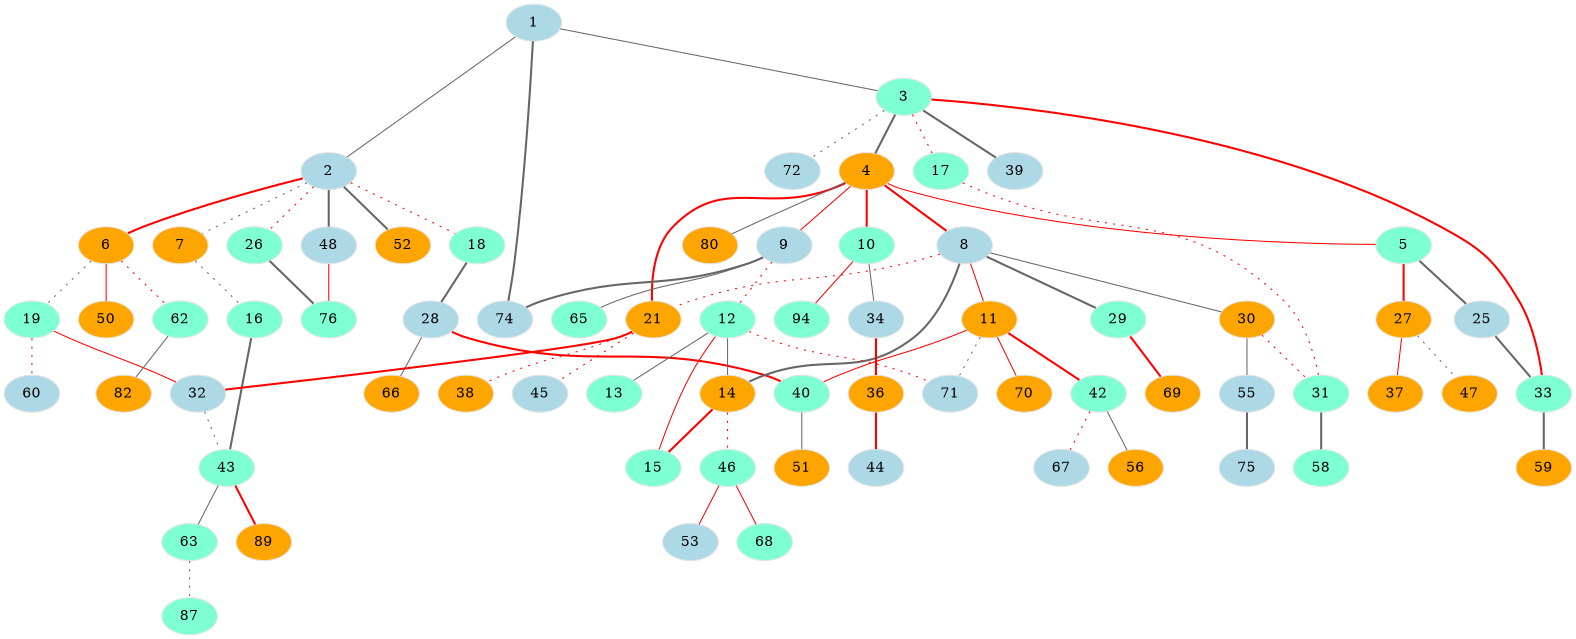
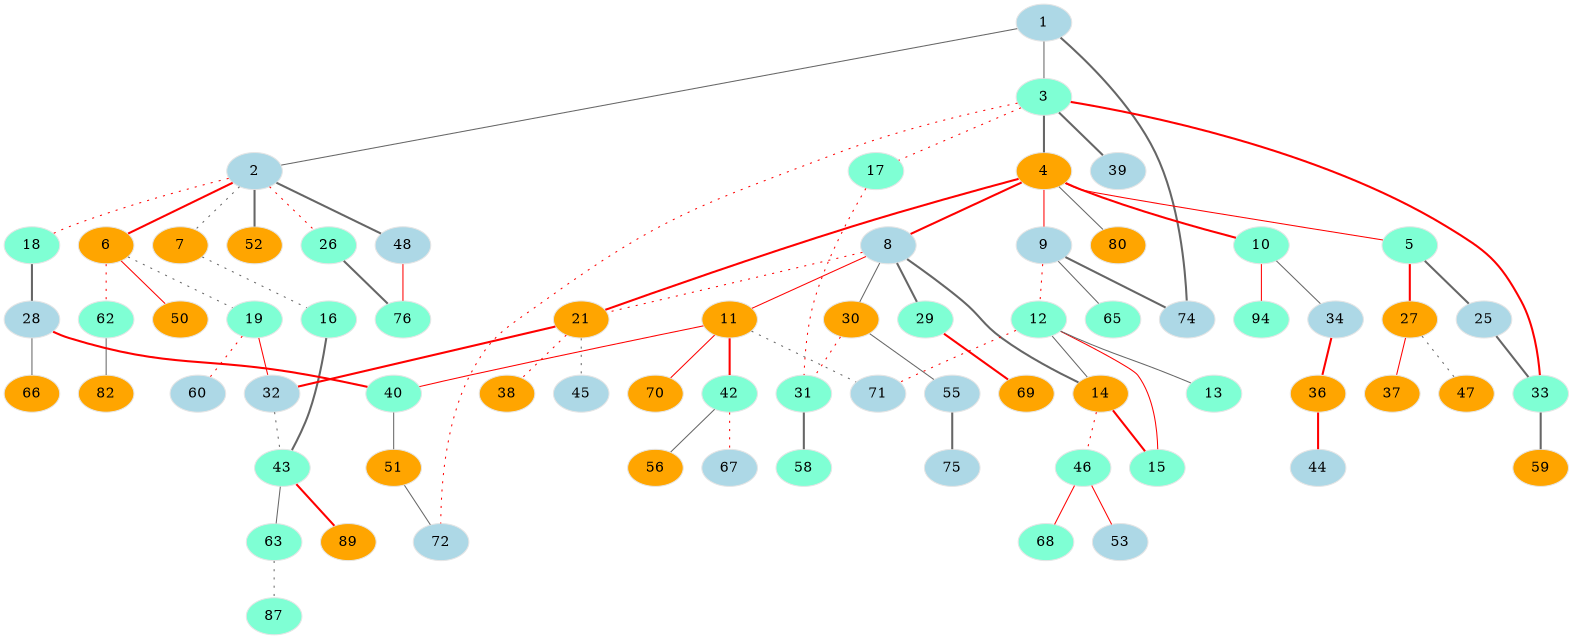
(848, 134) -> (652, 231)
(587, 363) -> (581, 358)
none -> (417, 505)
